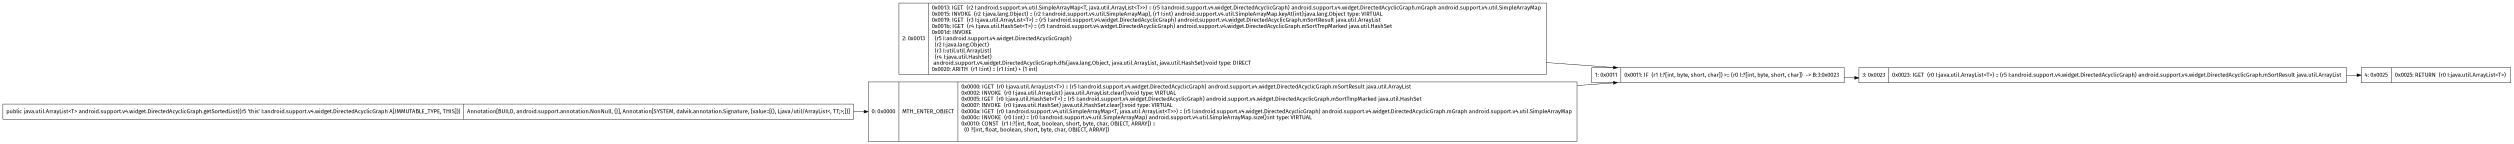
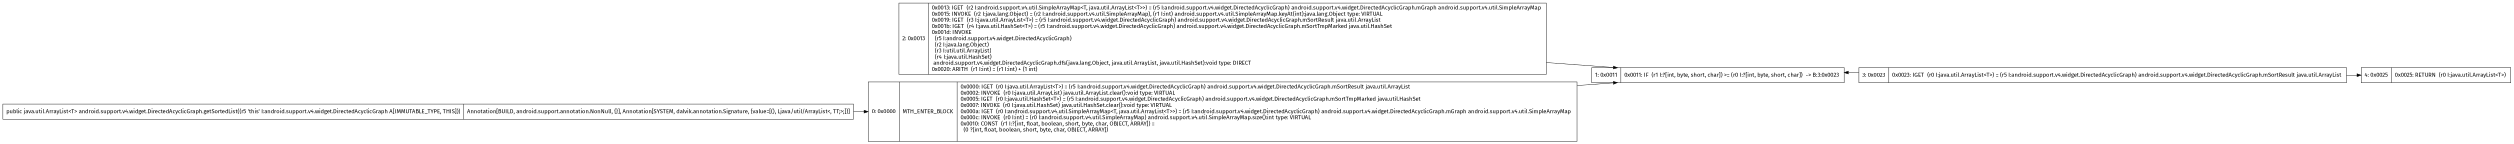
(1849, 78) -> (1854, 73)
(928, 111) -> (928, 111)
